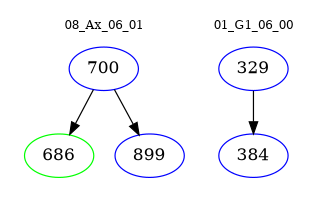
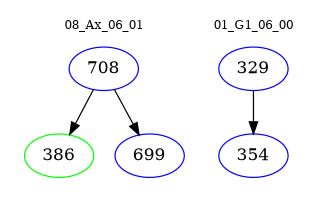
(104, 69) -> (104, 69)
(59, 156) -> (59, 156)
(150, 156) -> (150, 156)
(253, 156) -> (253, 156)
